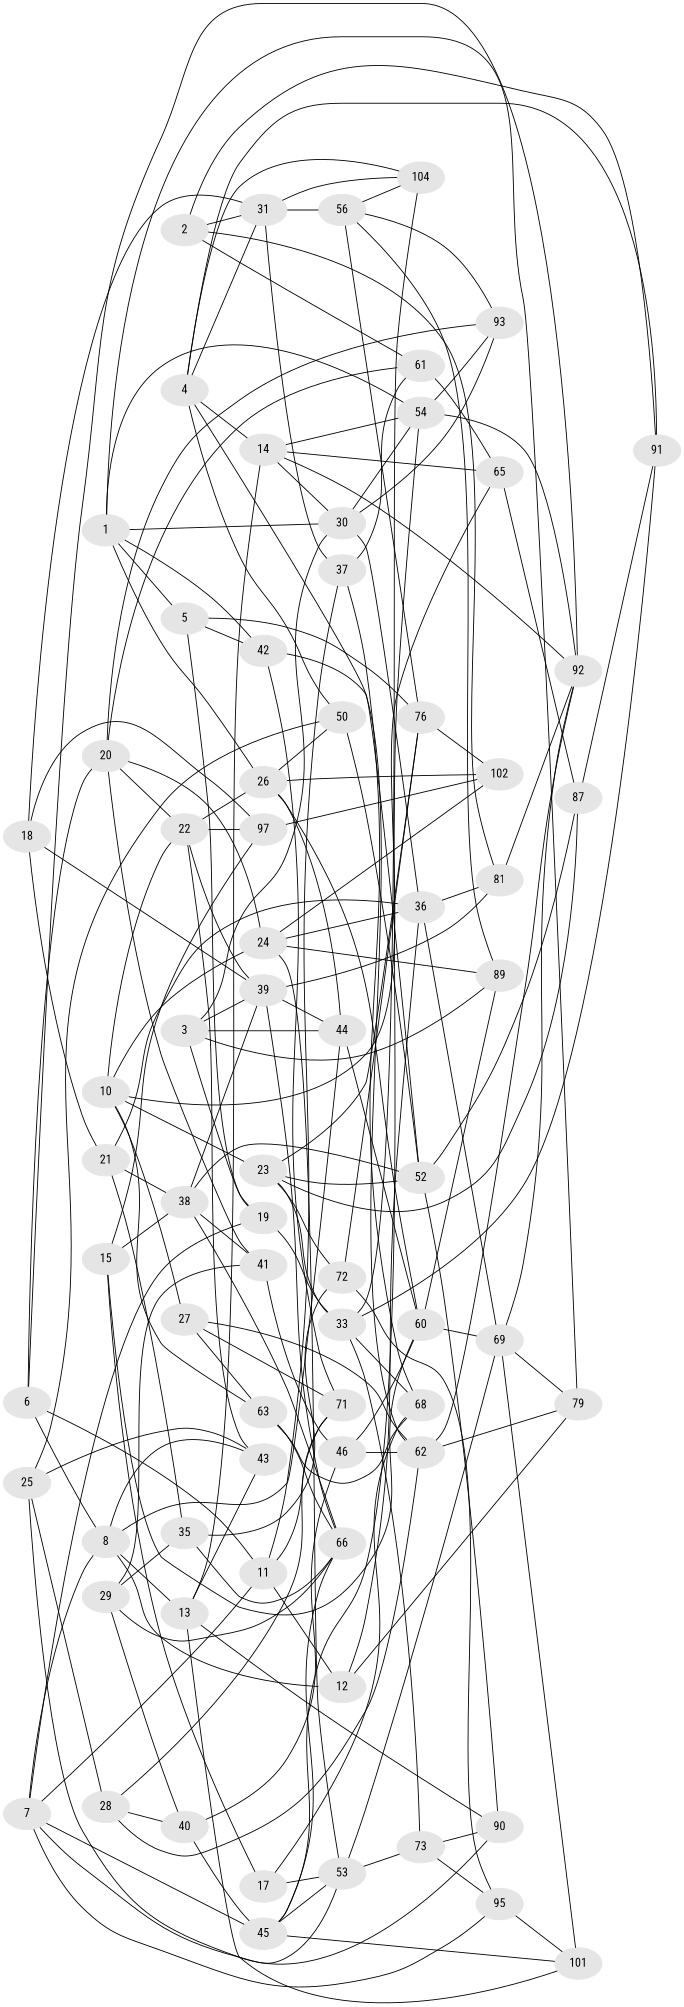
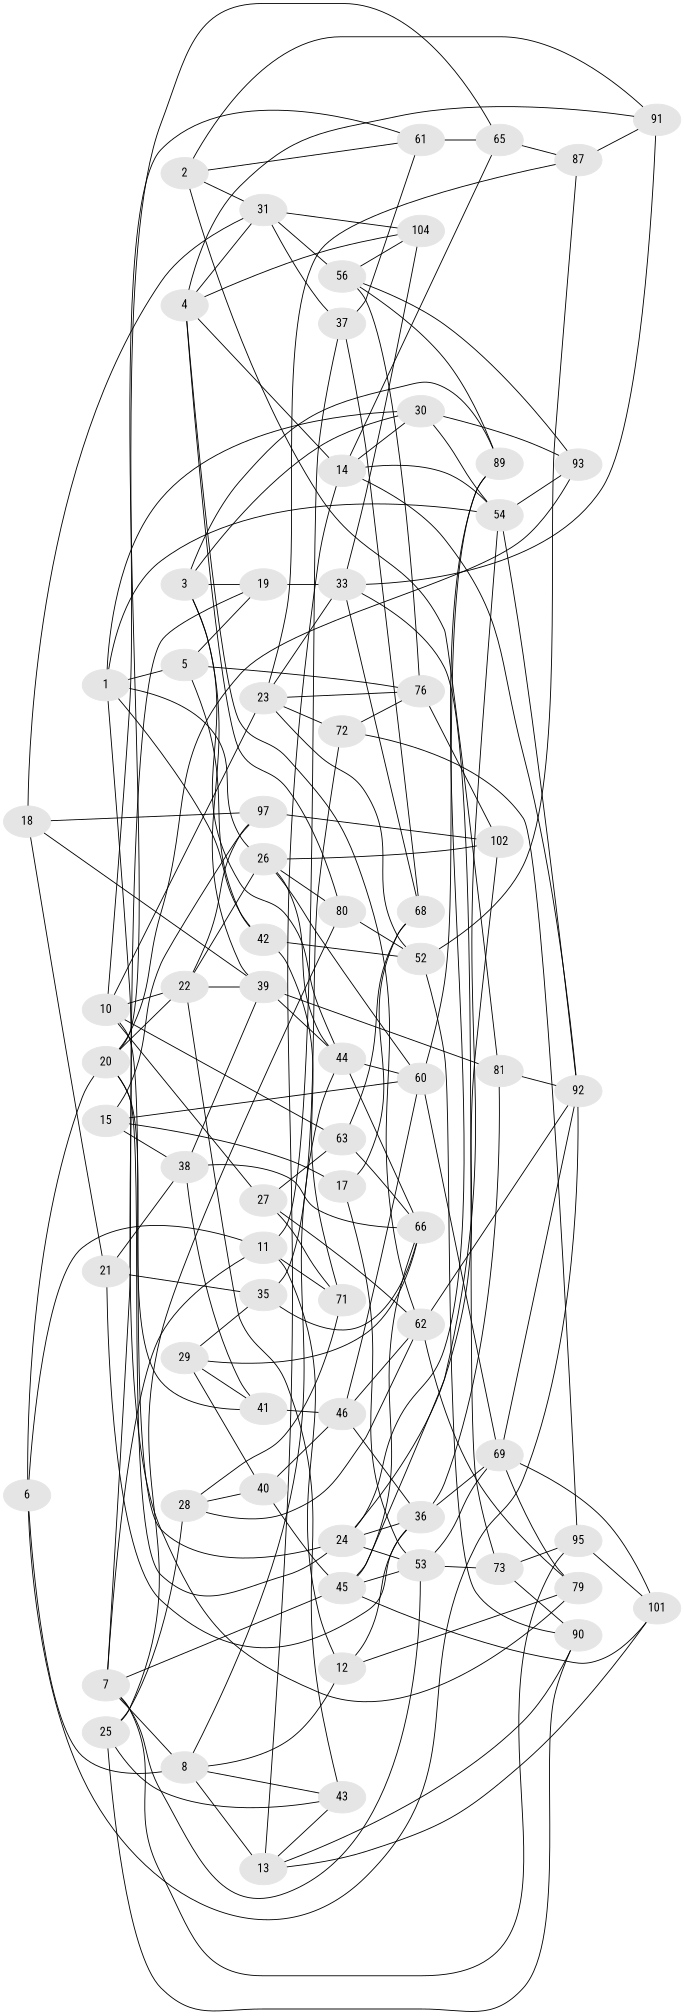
(388, 676) -> (381, 1466)
(342, 718) -> (342, 912)
(279, 1145) -> none
(297, 1282) -> (372, 1122)
